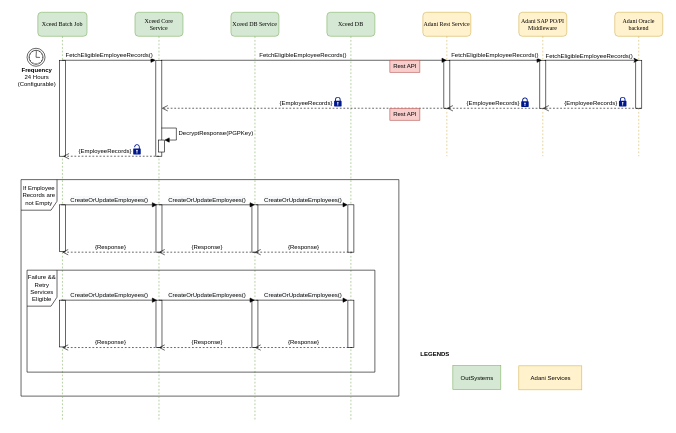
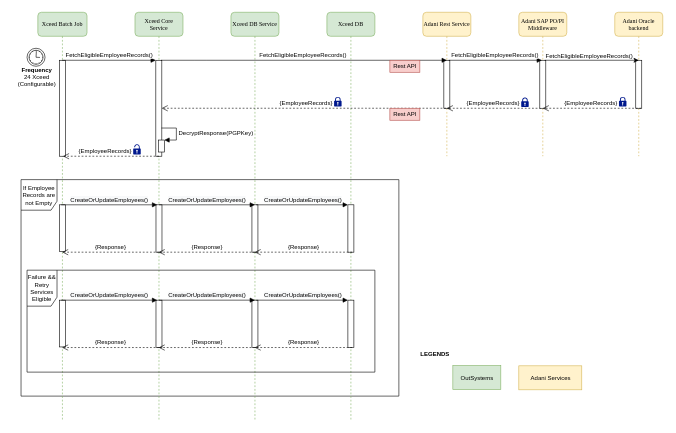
(37, 77) -> (37, 77)
